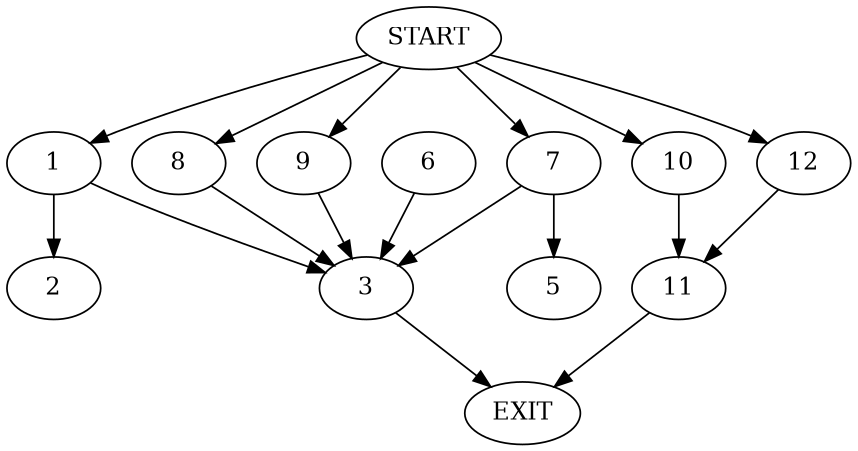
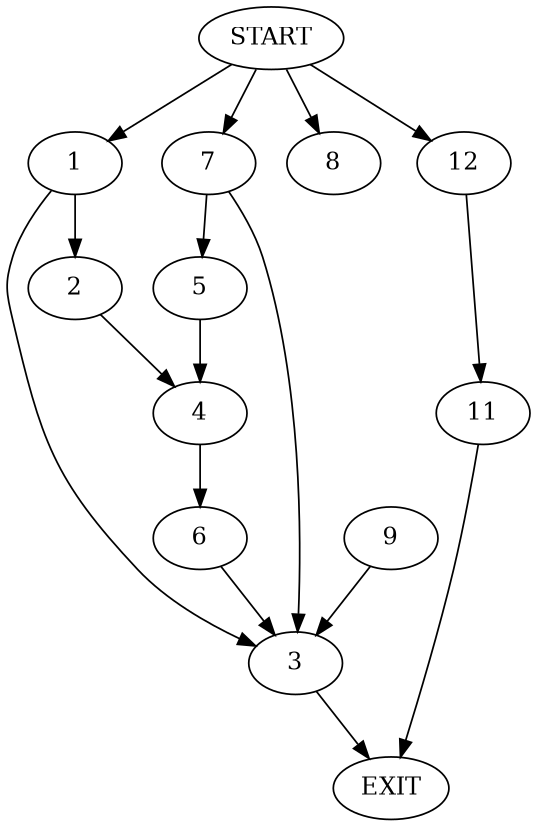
(371, 96) -> none
(679, 163) -> none
(265, 221) -> none
none -> (200, 413)
